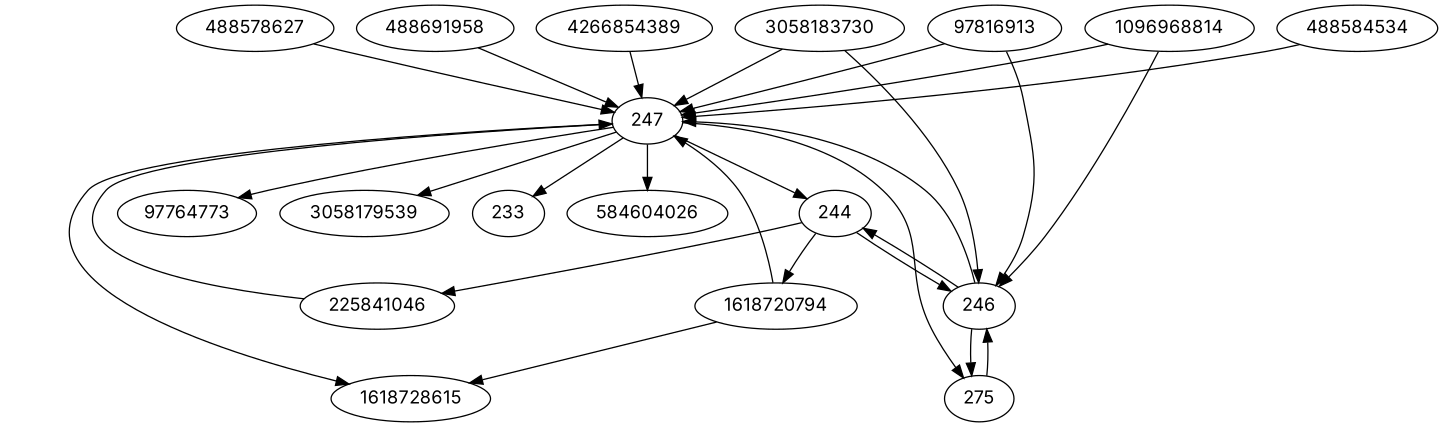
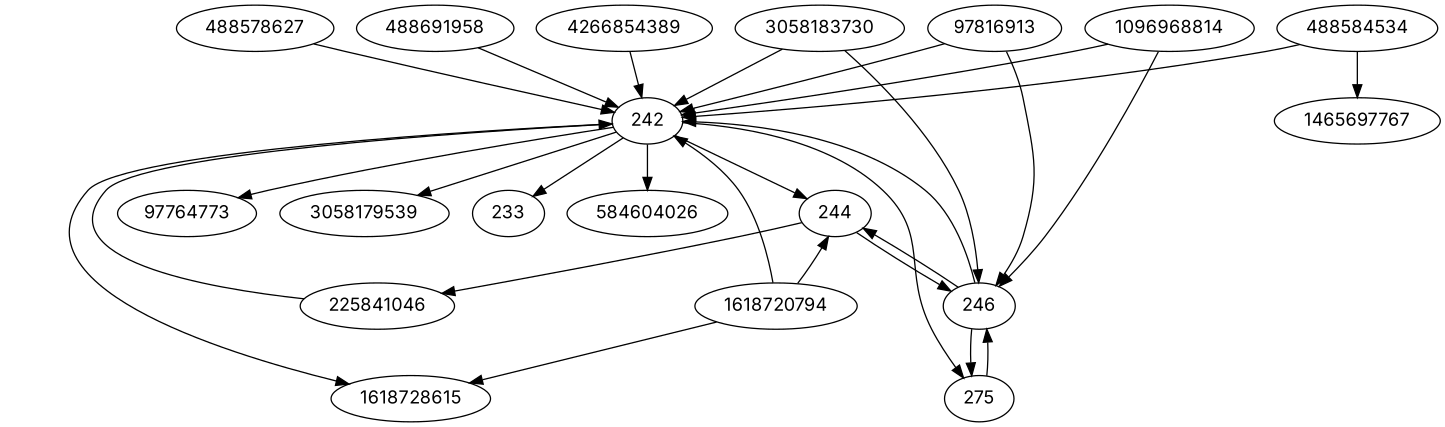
(647, 121) -> (647, 121)
none -> (1357, 121)
(802, 252) -> (810, 266)
